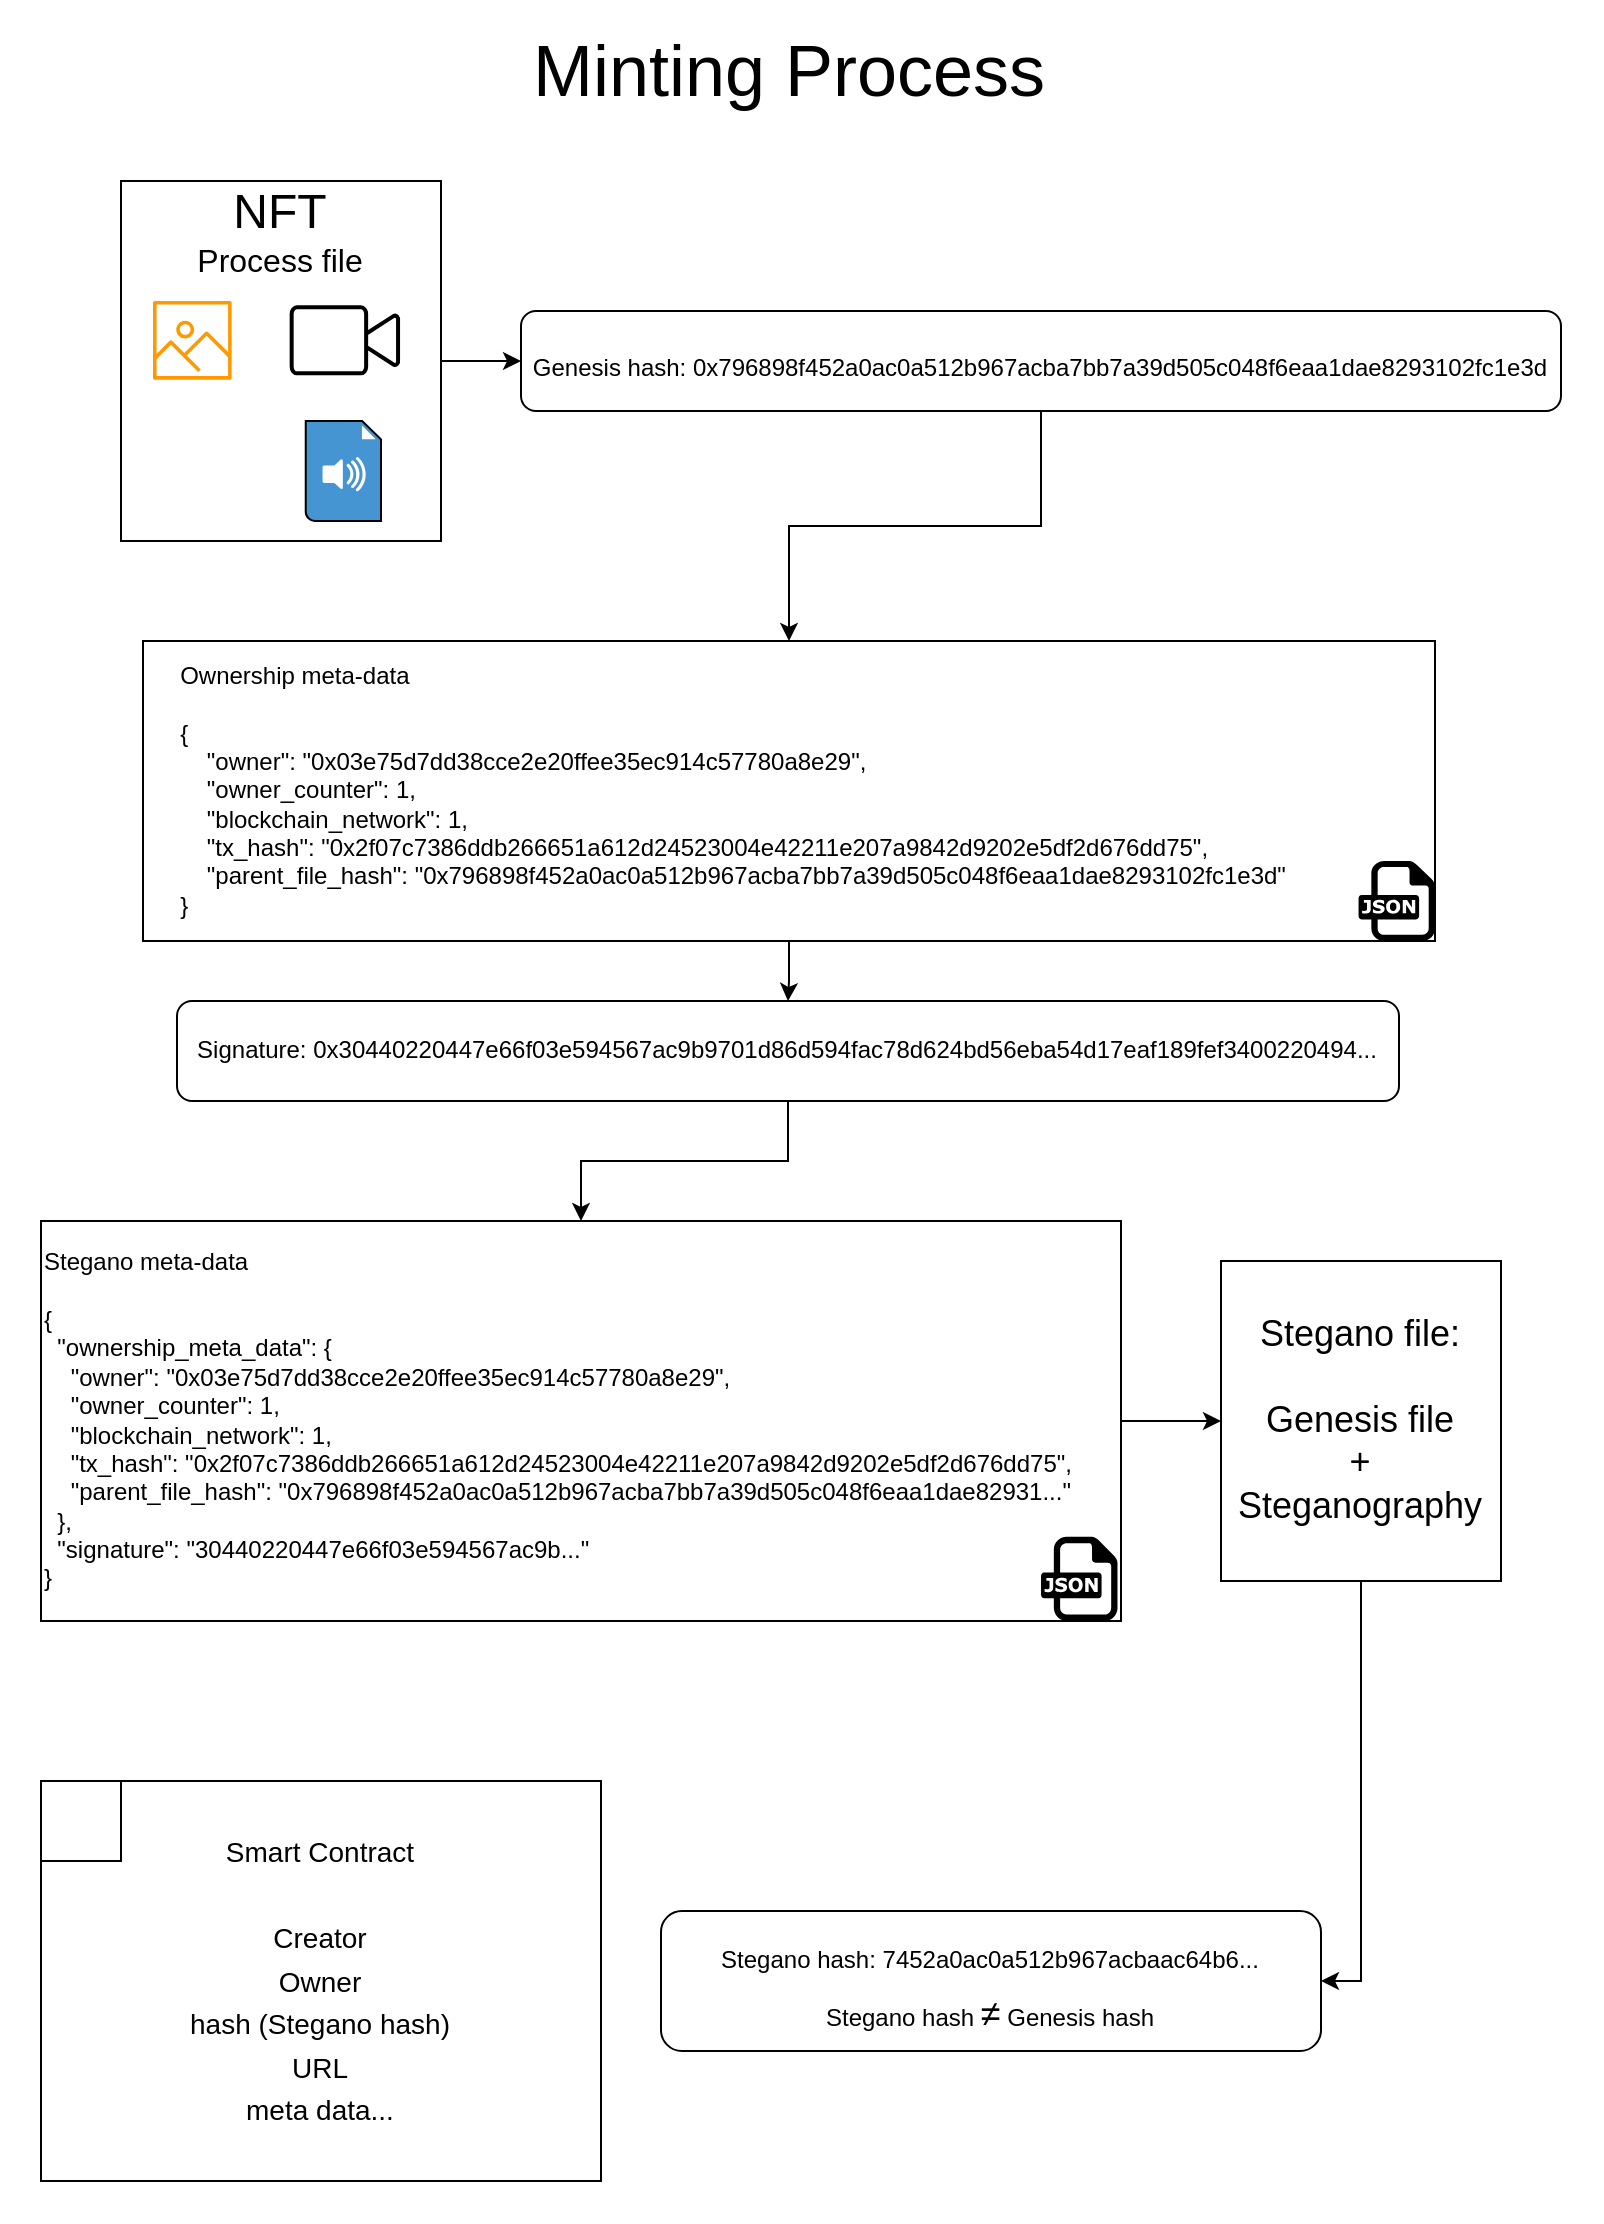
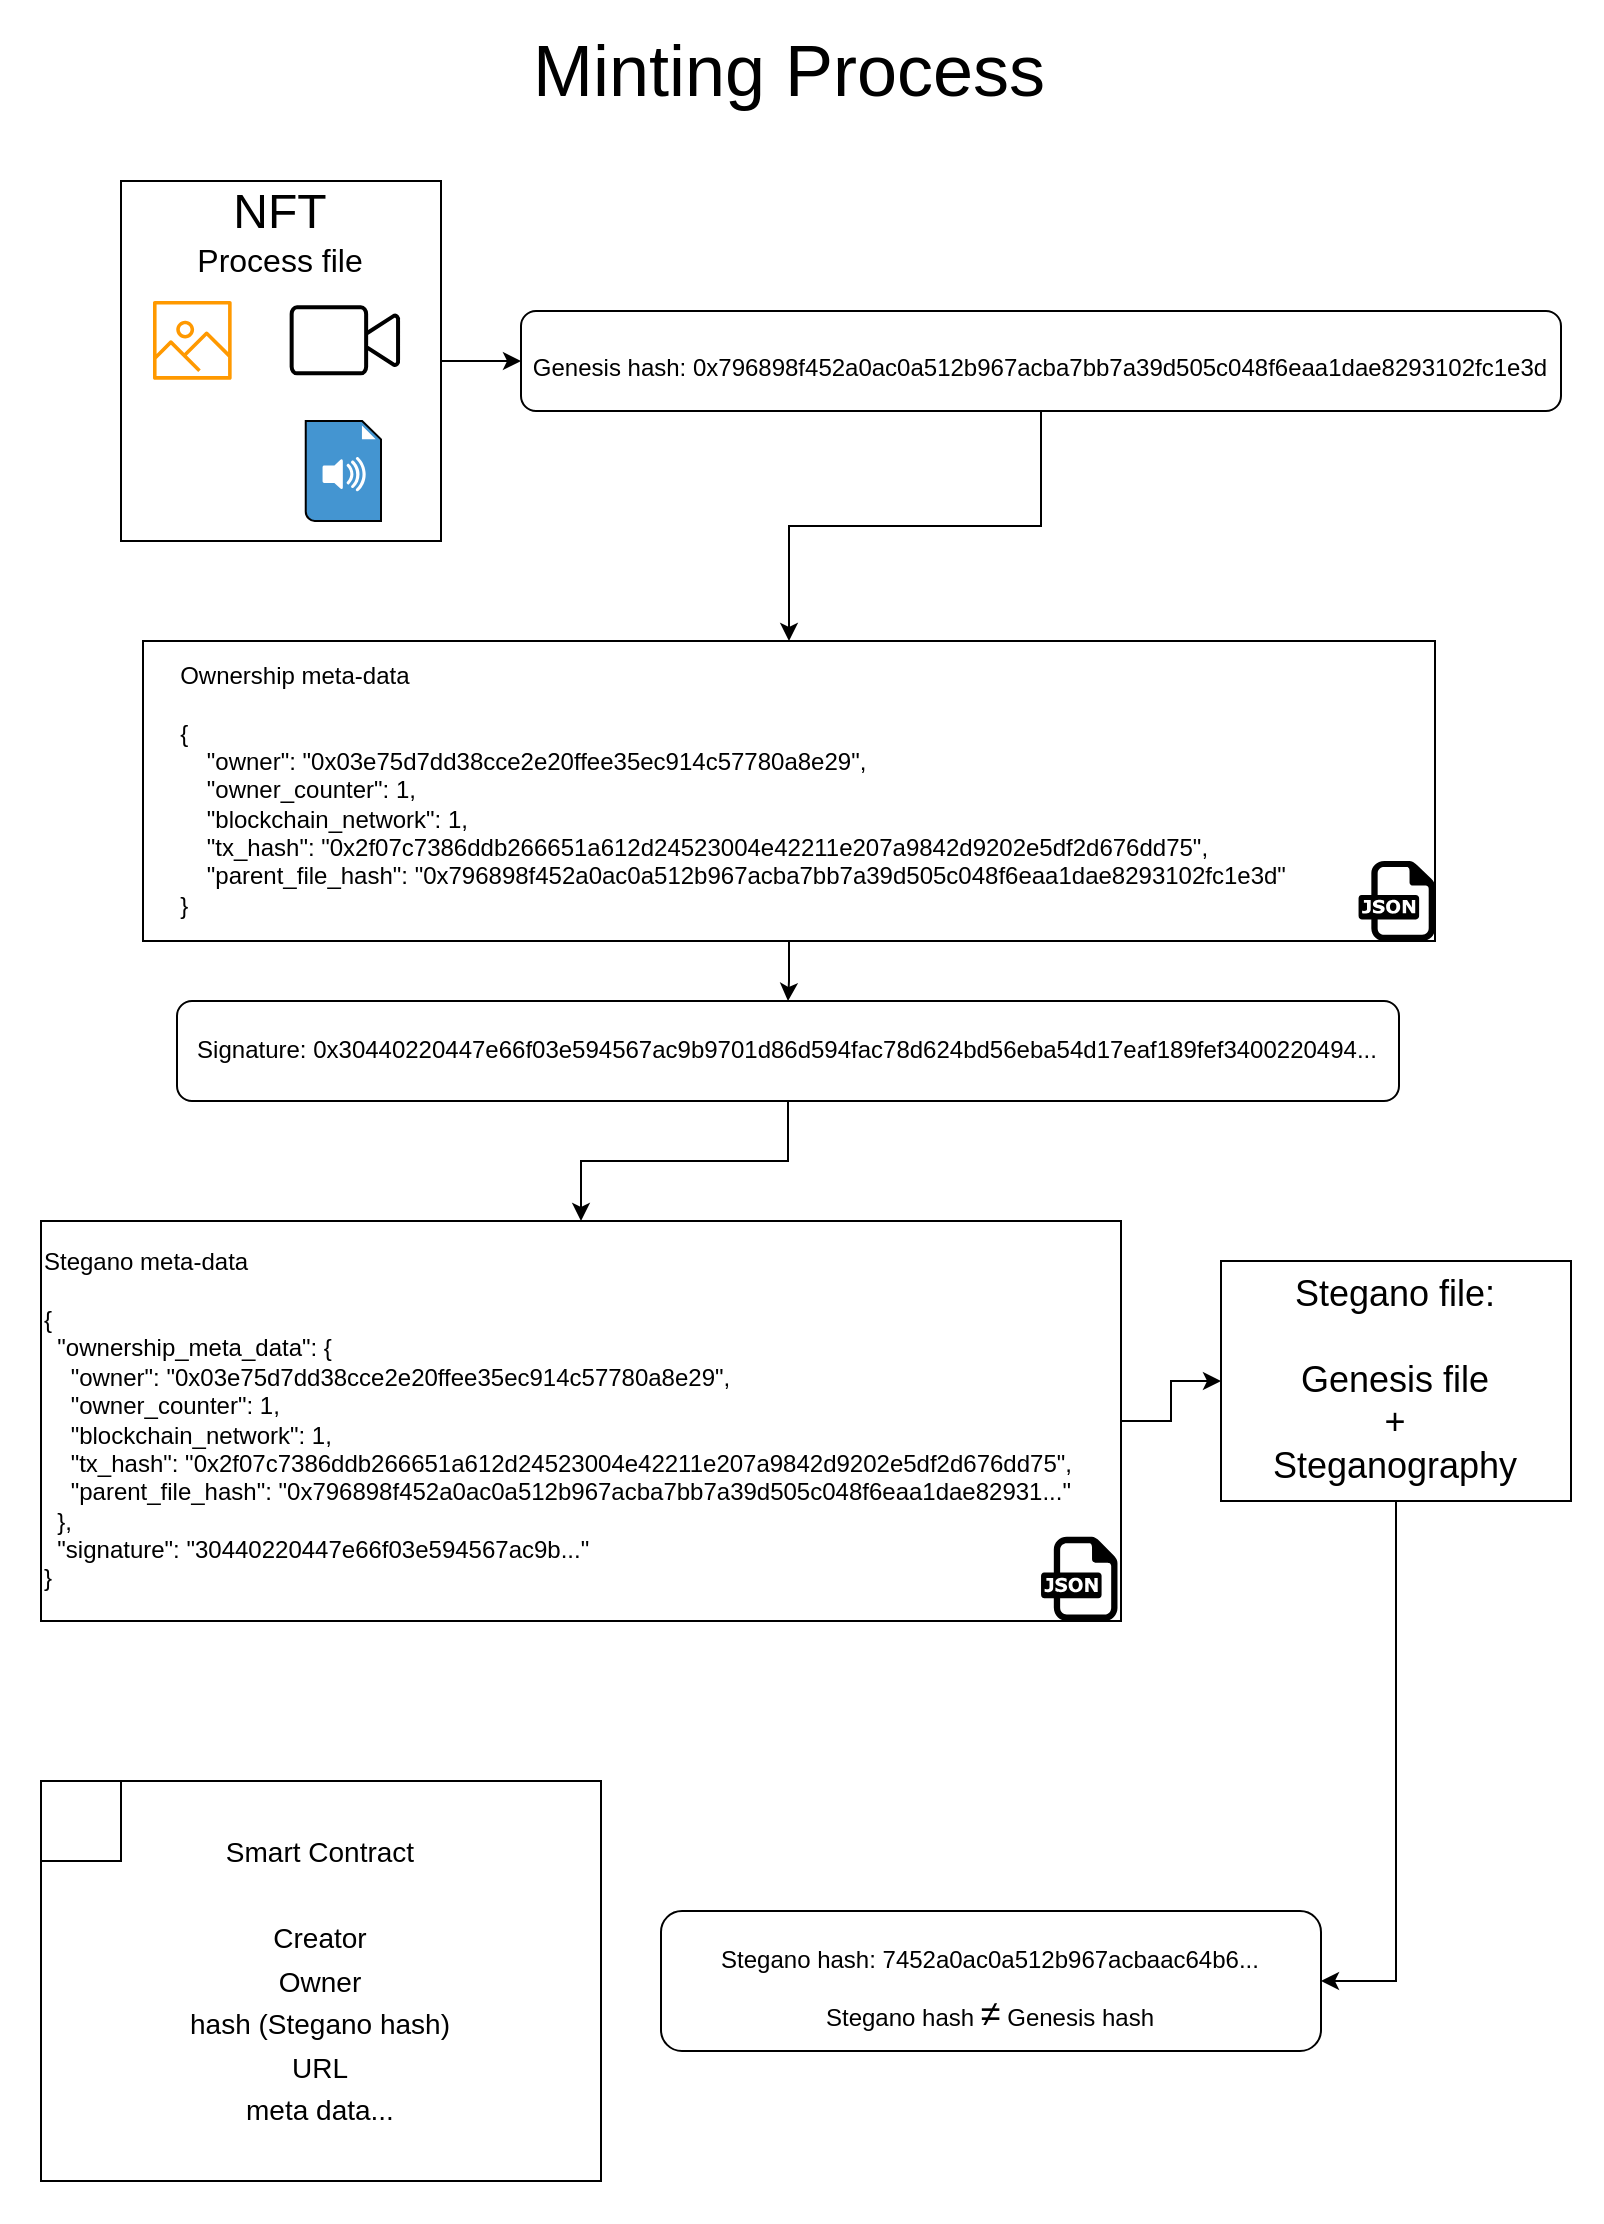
(1361, 1421) -> (1396, 1381)
